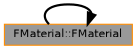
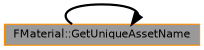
(68, 35) -> (102, 35)
